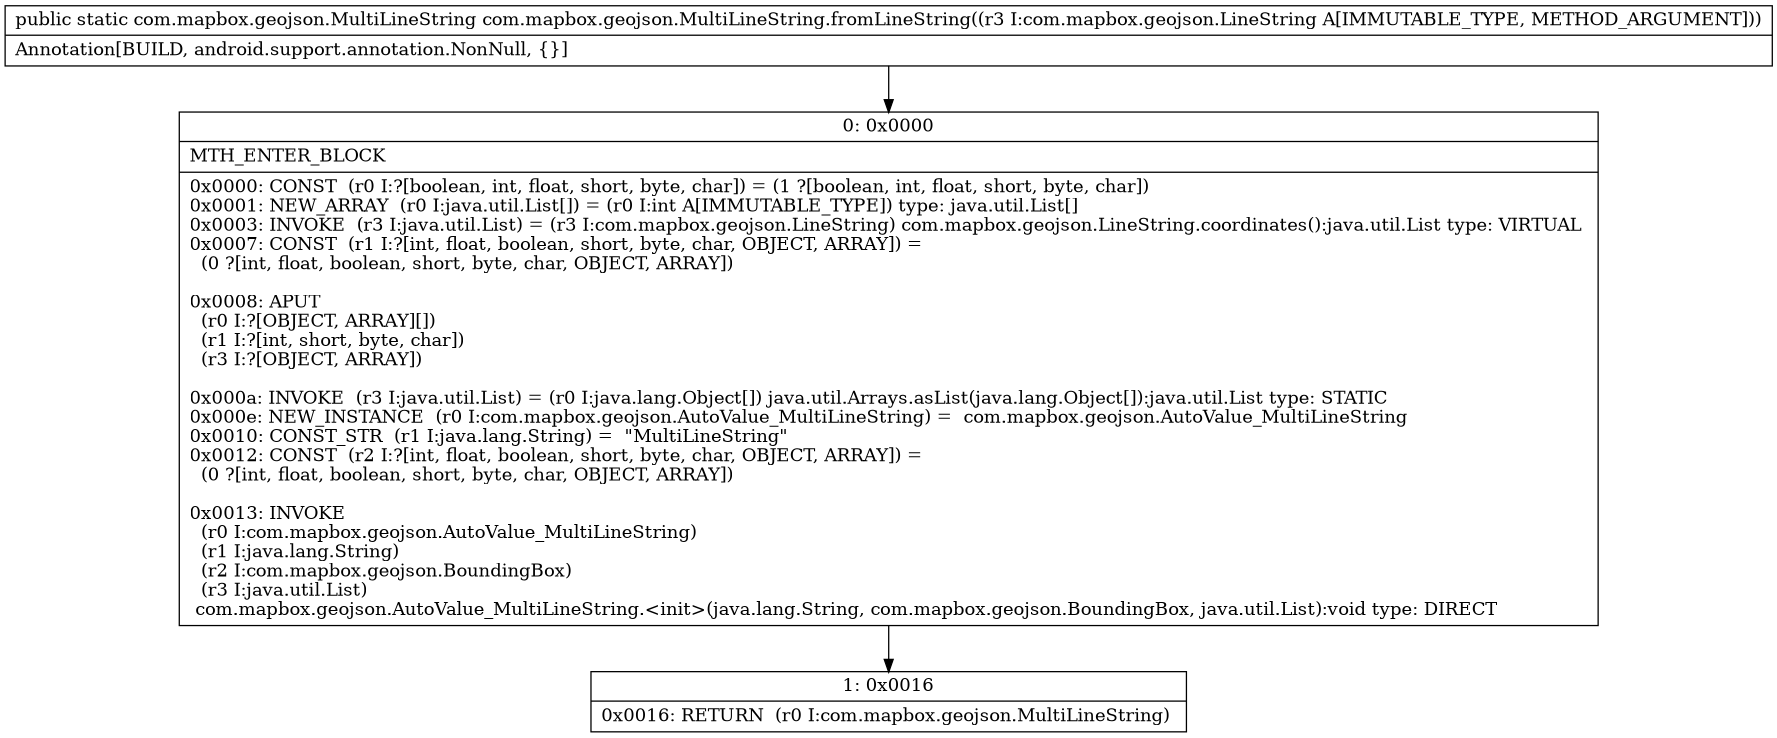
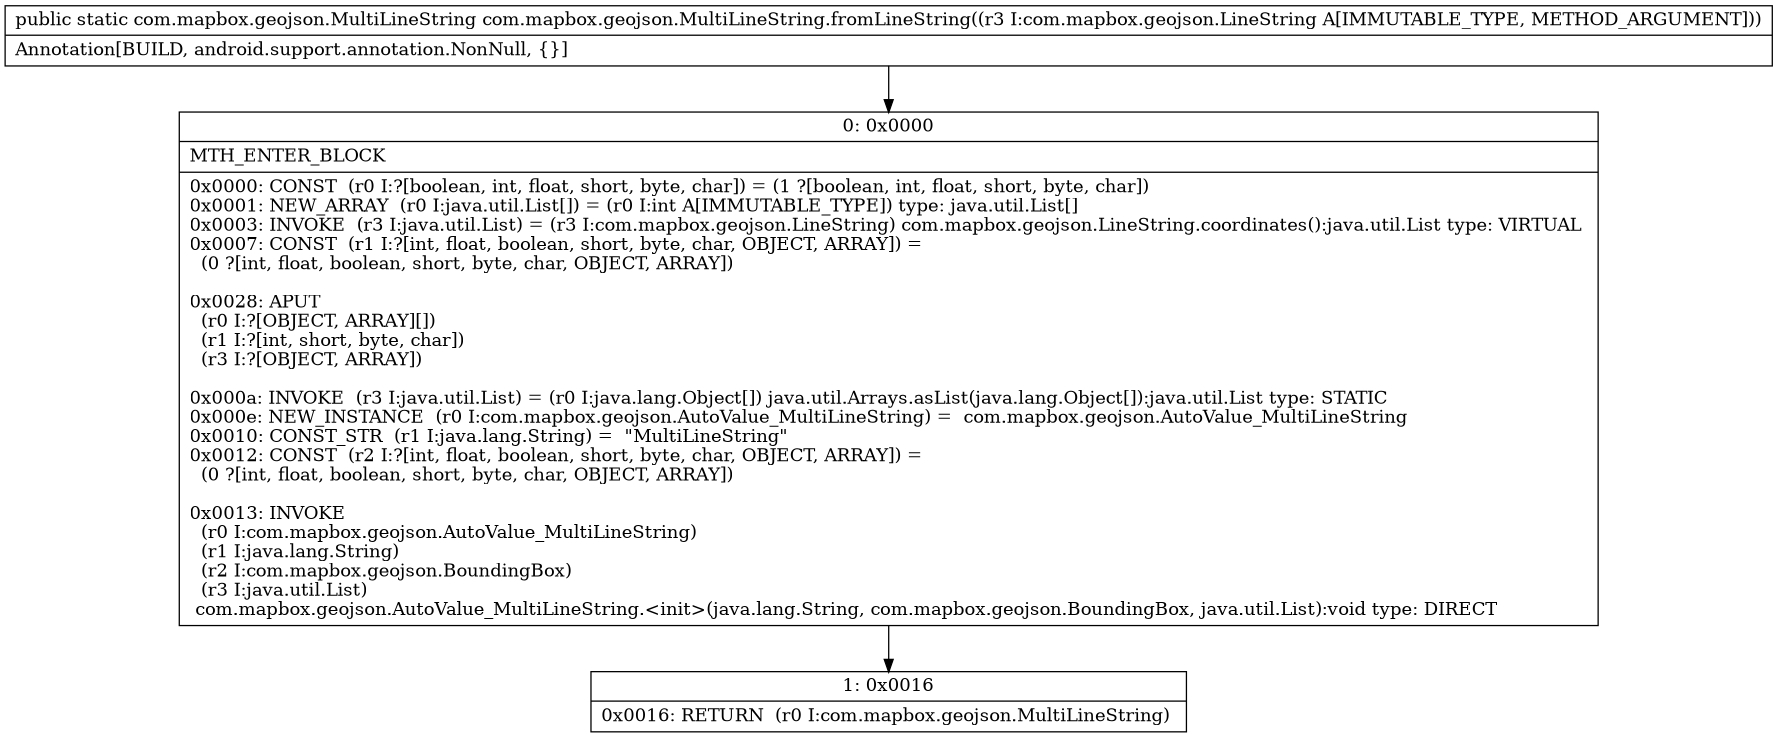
(261, 302) -> (261, 302)
